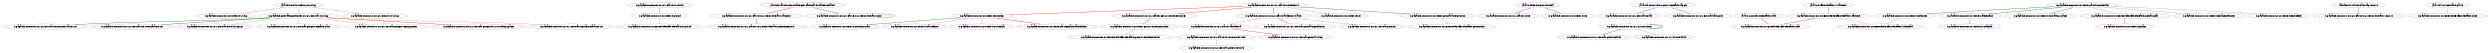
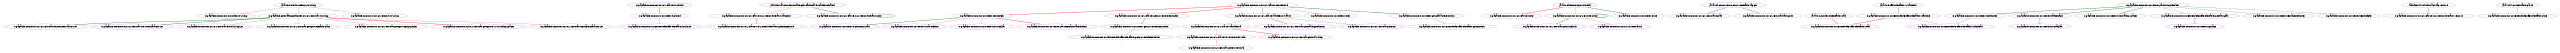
(779, 11) -> (779, 11)
(1629, 21) -> (1575, 11)
